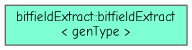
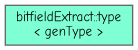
(96, 25) -> (69, 25)
